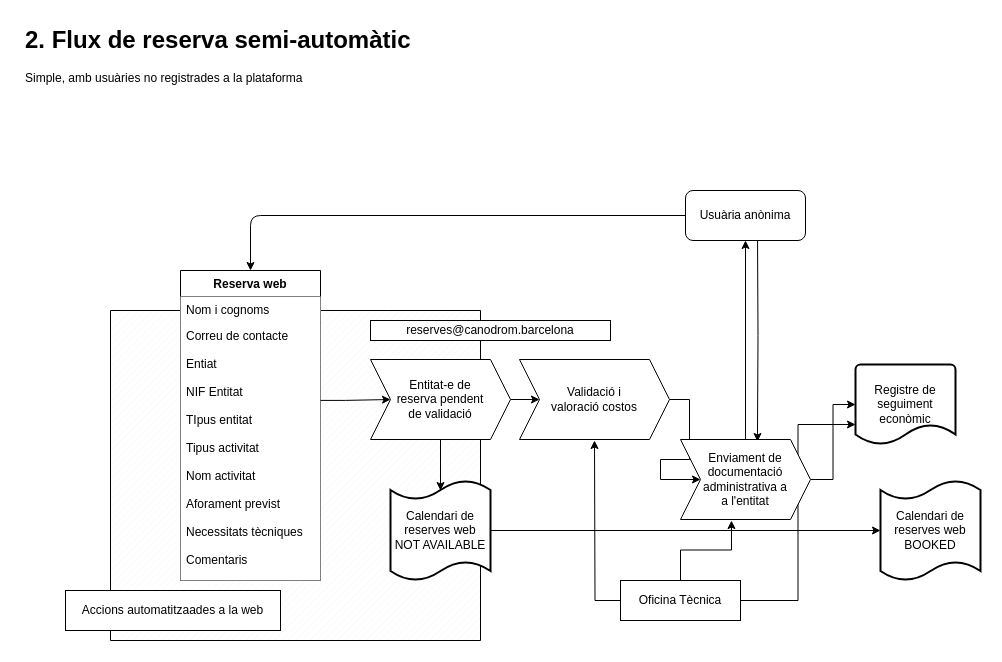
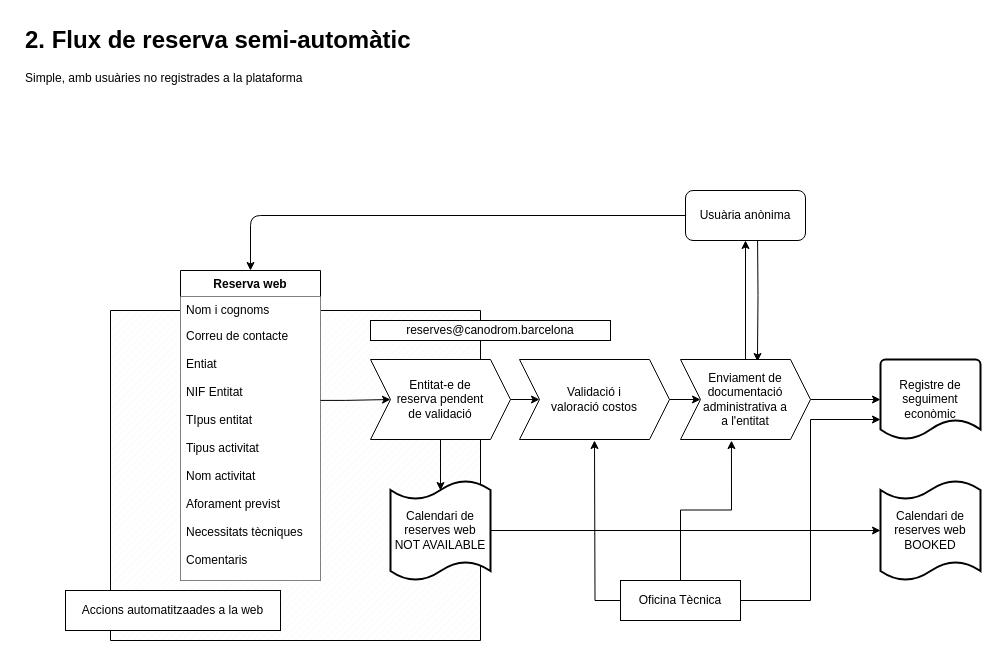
(906, 405) -> (931, 400)
(746, 480) -> (746, 400)
